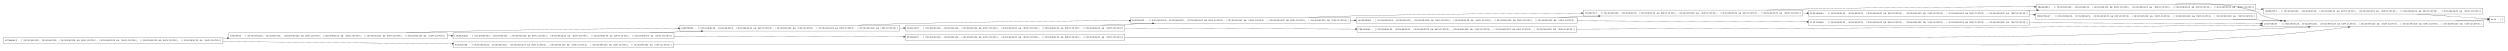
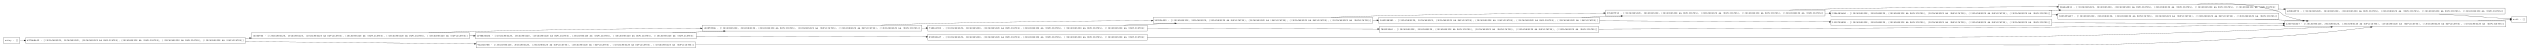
none -> (12, 40)
